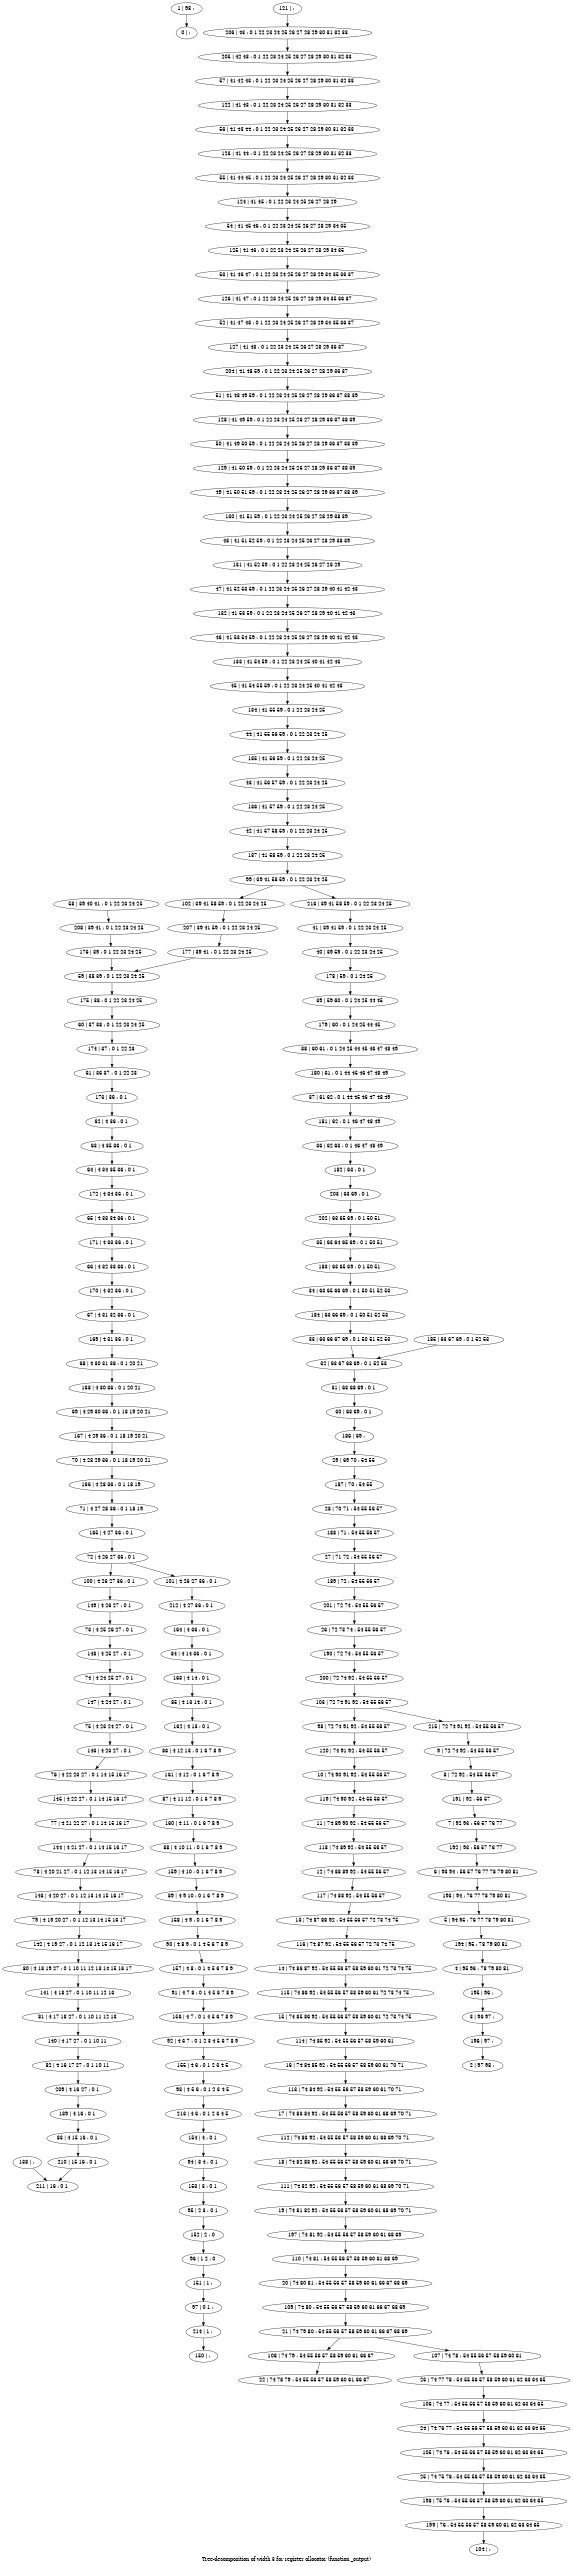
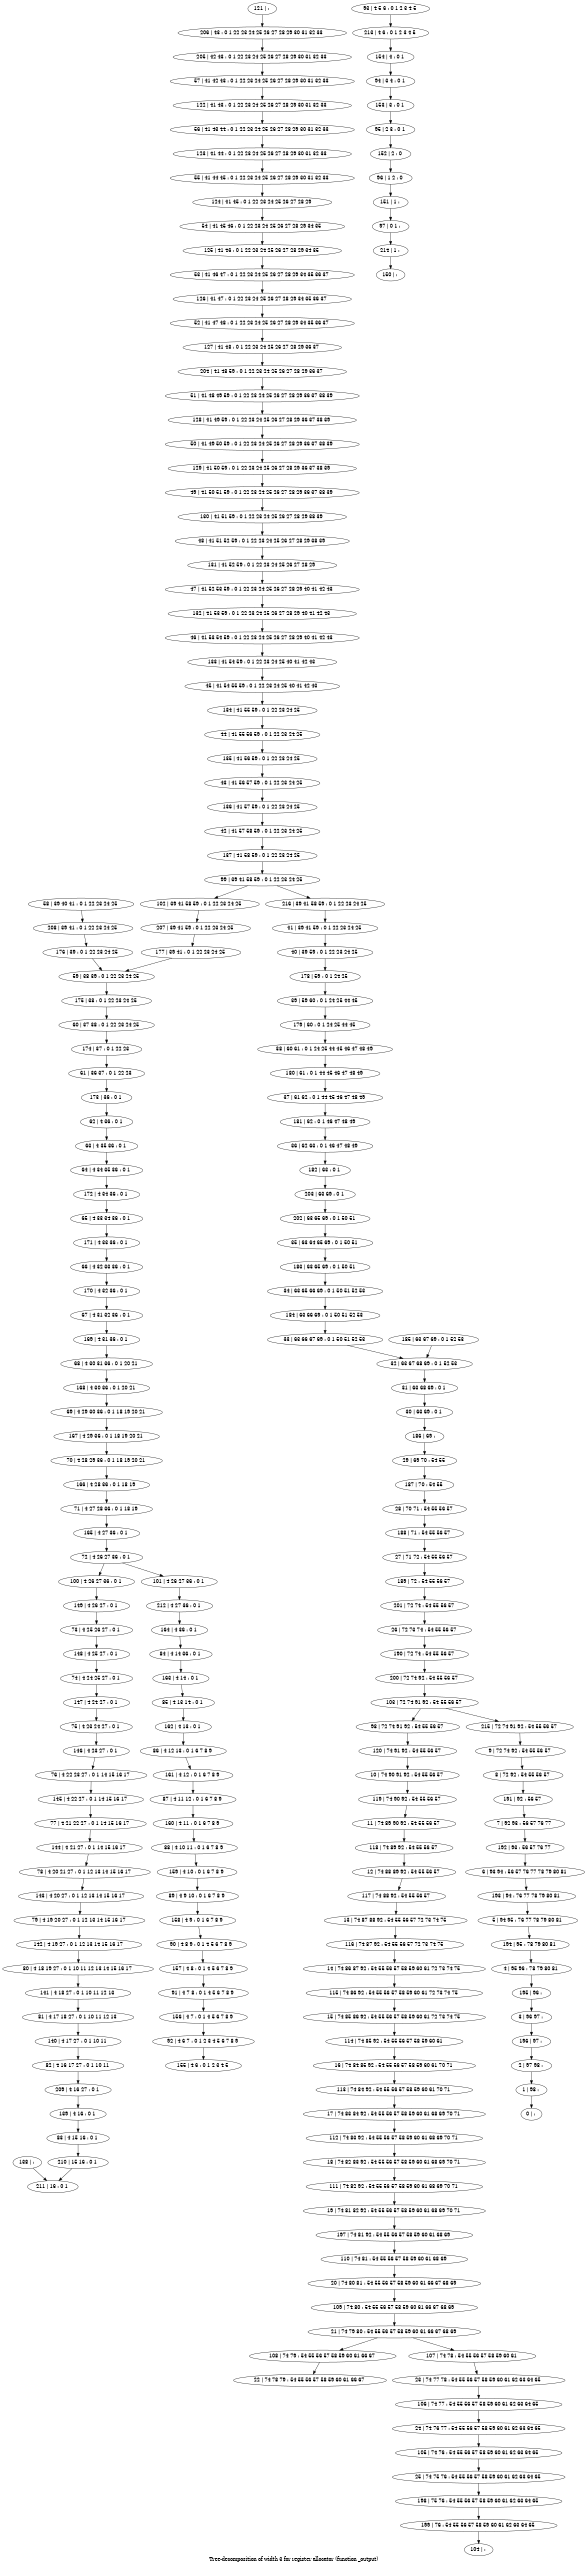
(203, 2076) -> none
none -> (531, 2076)
